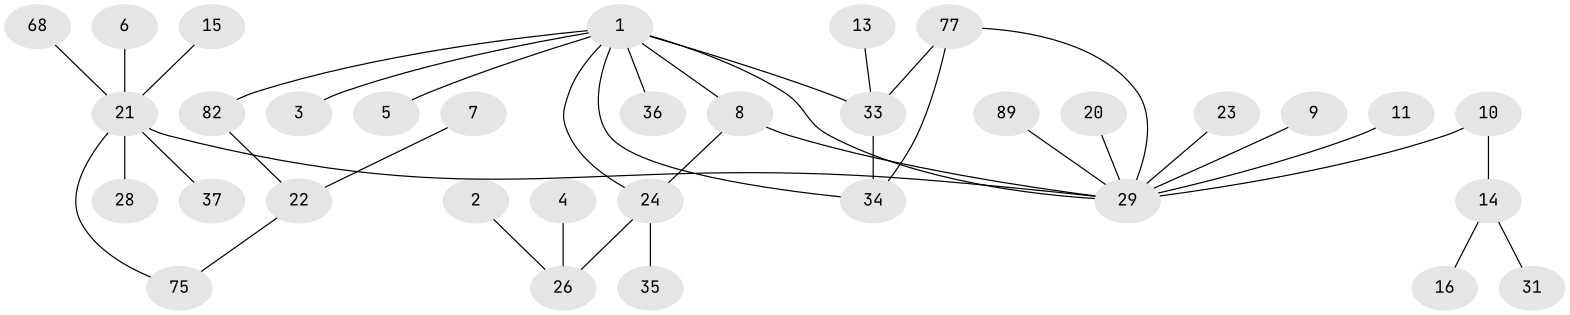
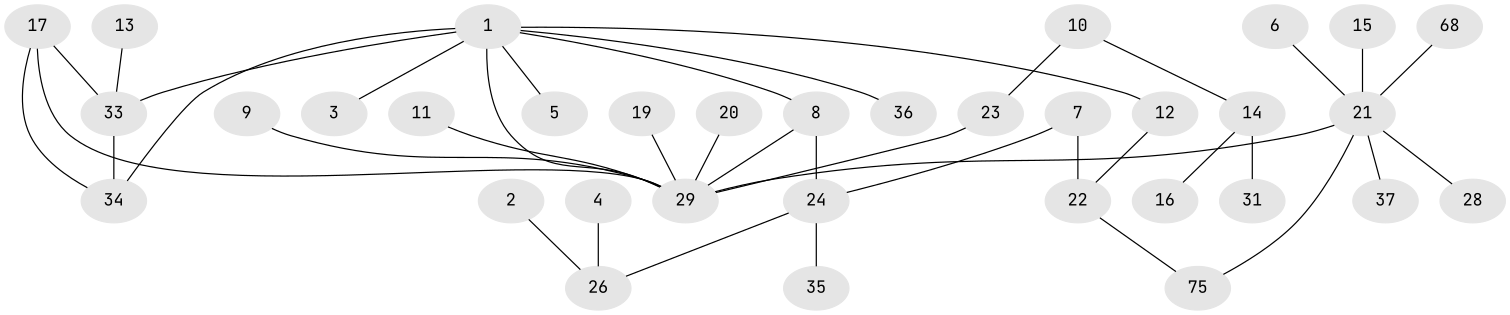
(950, 27) -> (38, 27)
(212, 114) -> (1165, 114)
(1006, 114) -> (642, 114)
(565, 124) -> (925, 171)
(1313, 170) -> (1041, 64)
